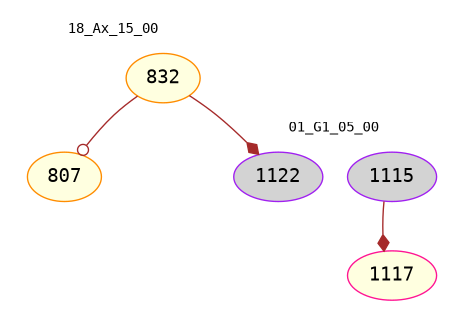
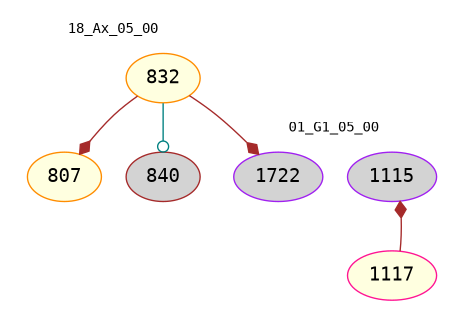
(114, 29) -> (114, 29)
(110, 119) -> (110, 119)
none -> (163, 177)
(278, 177) -> (278, 177)
(383, 218) -> (401, 235)
